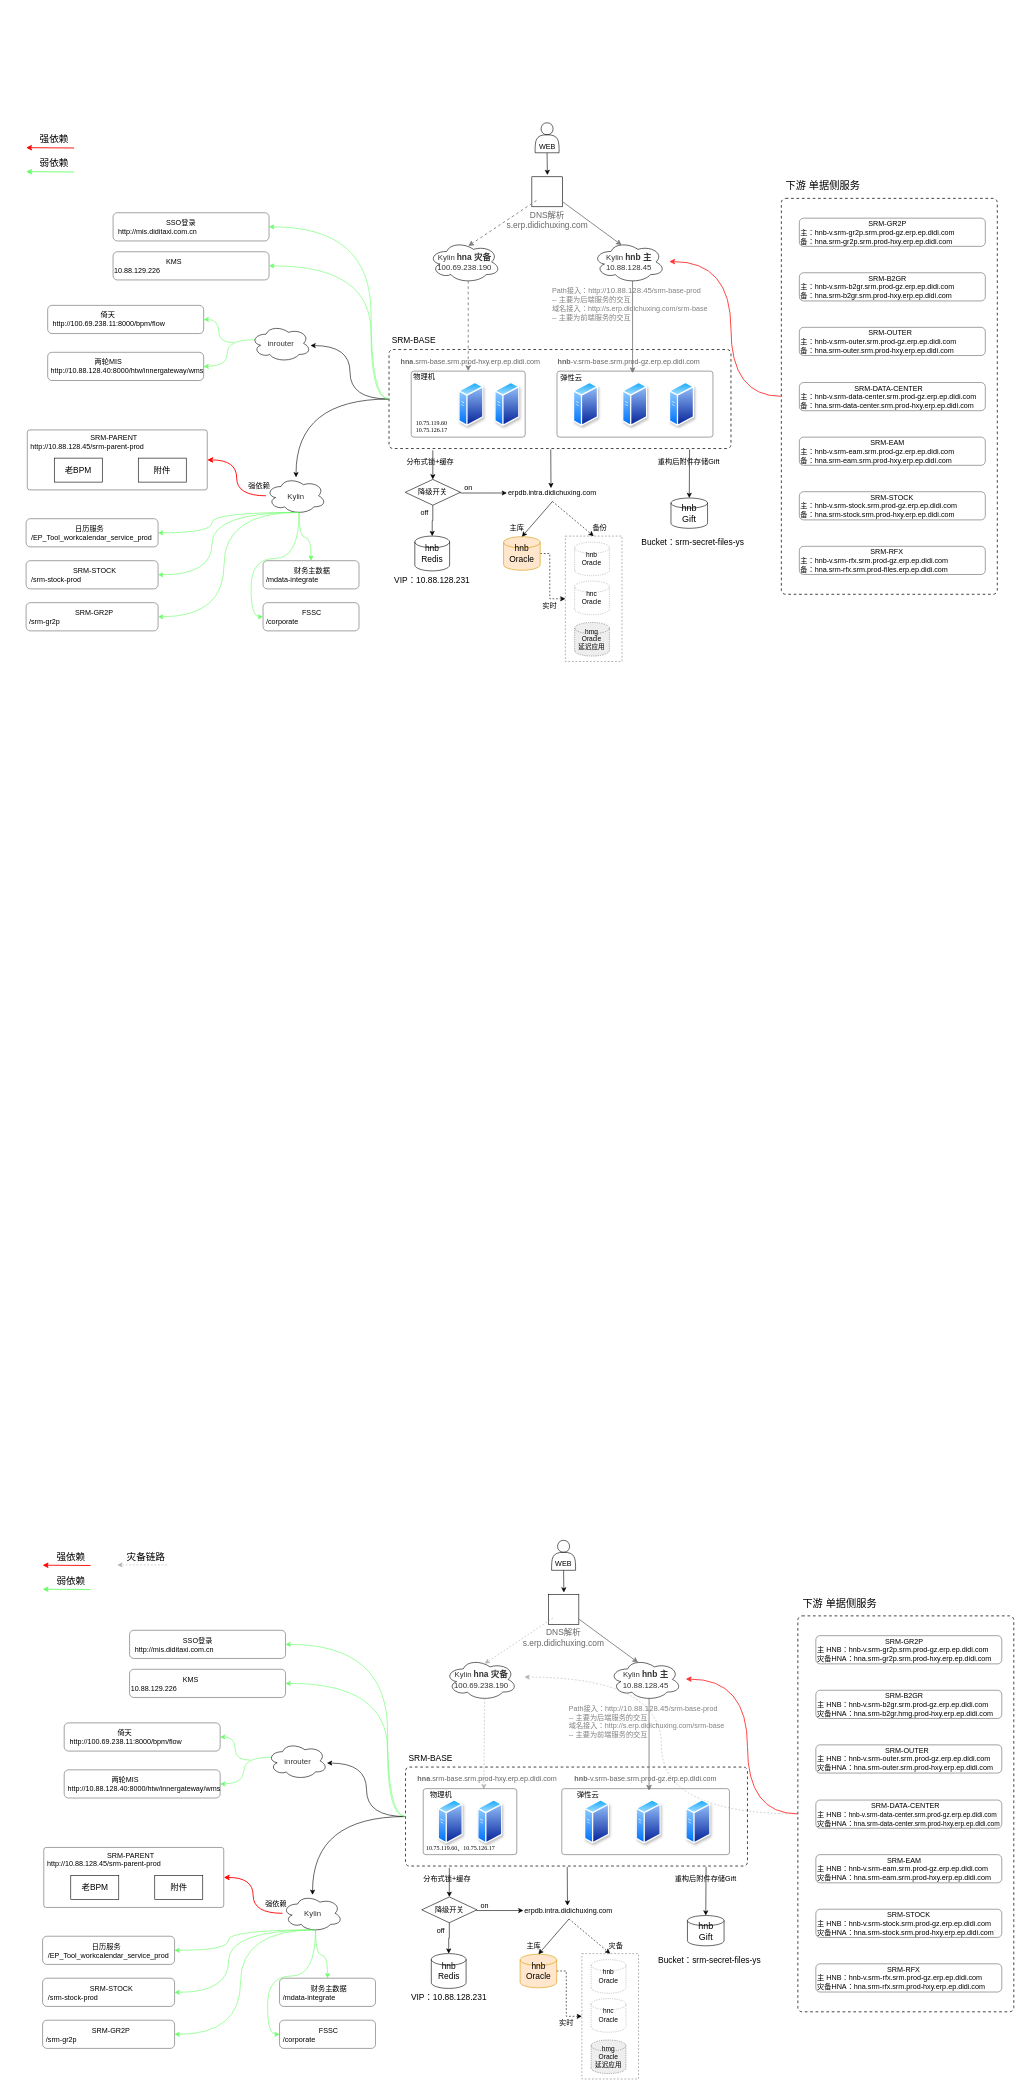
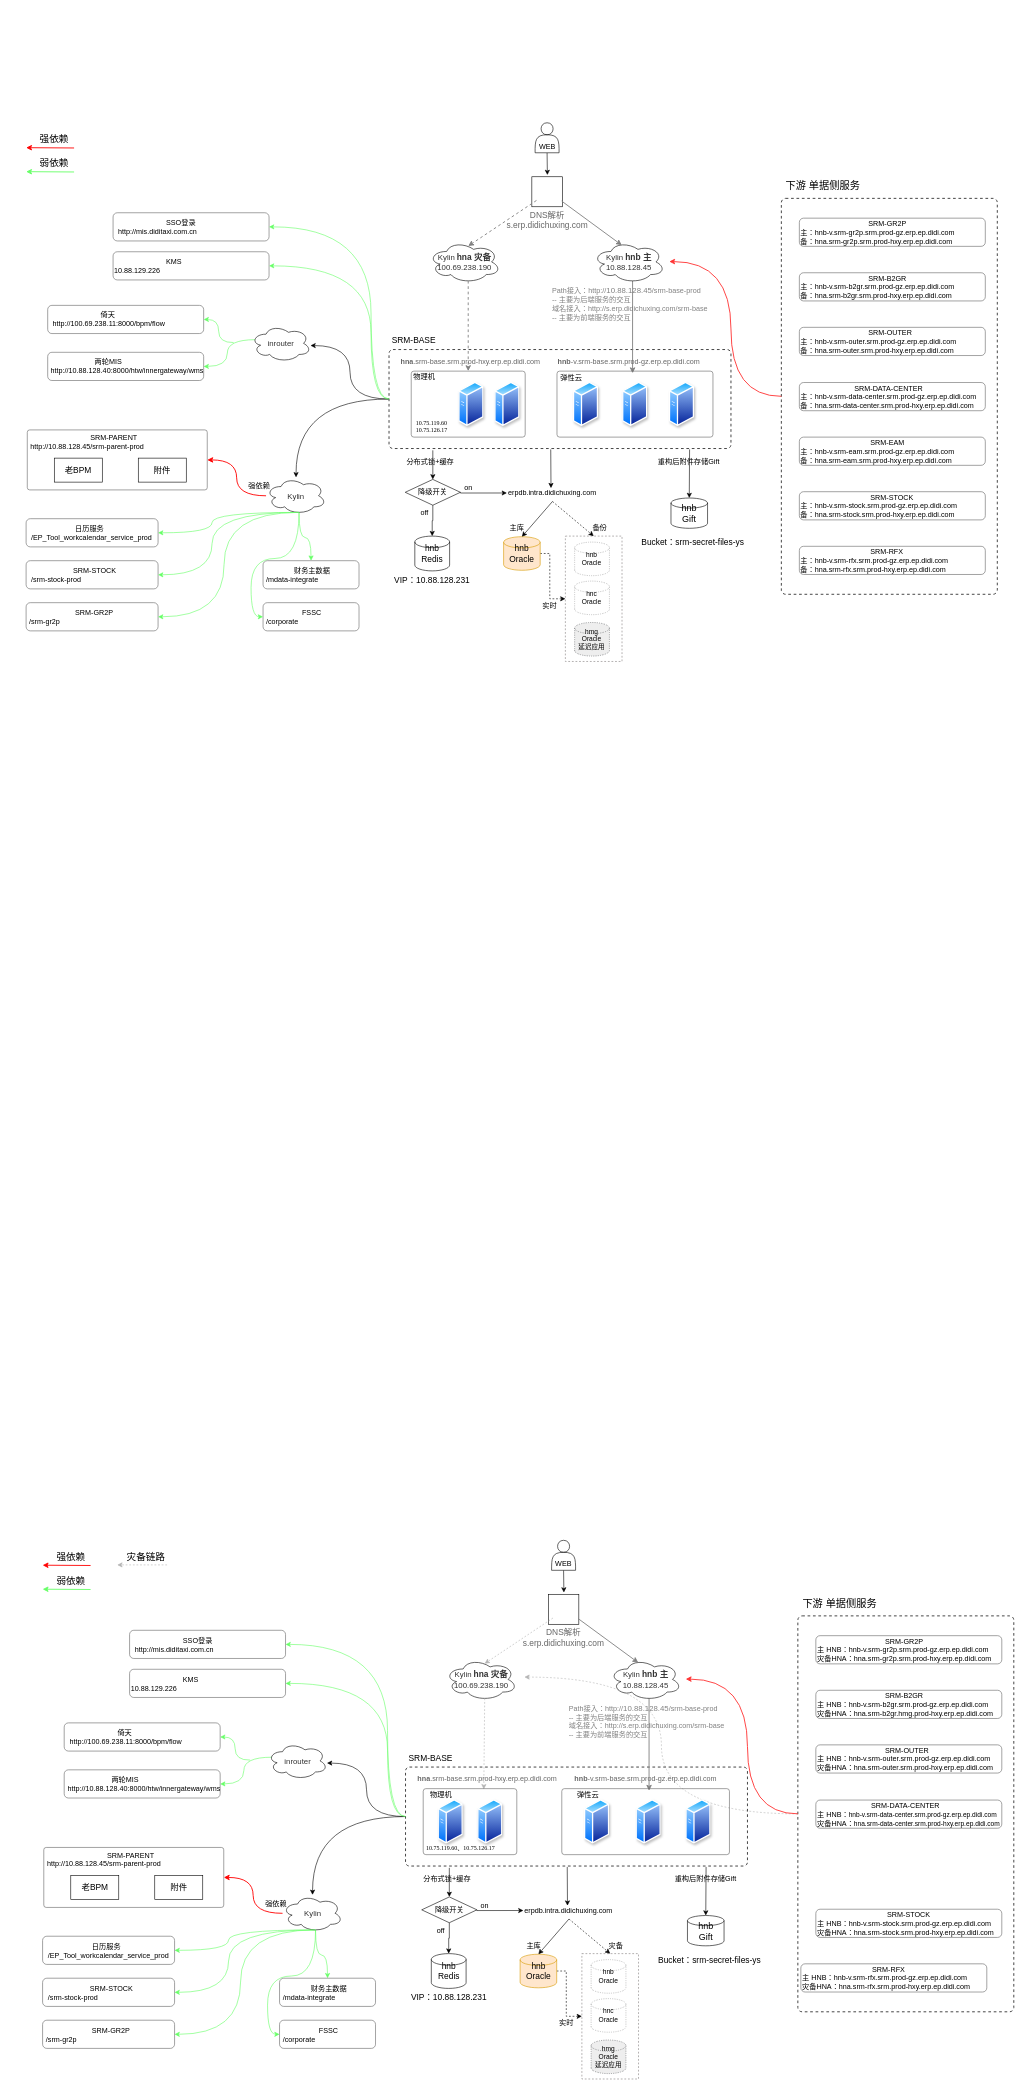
(882, 561) -> (882, 561)
(909, 1869) -> none
(909, 1978) -> (894, 1978)
